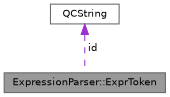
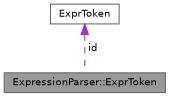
(85, 14) -> (85, 14)
